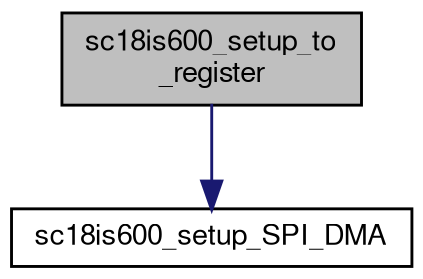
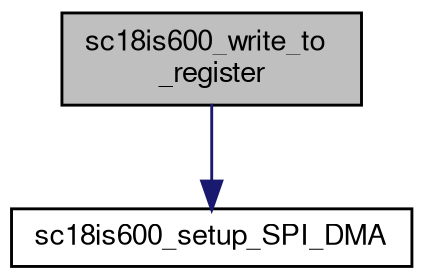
(212, 59) -> (212, 59)
